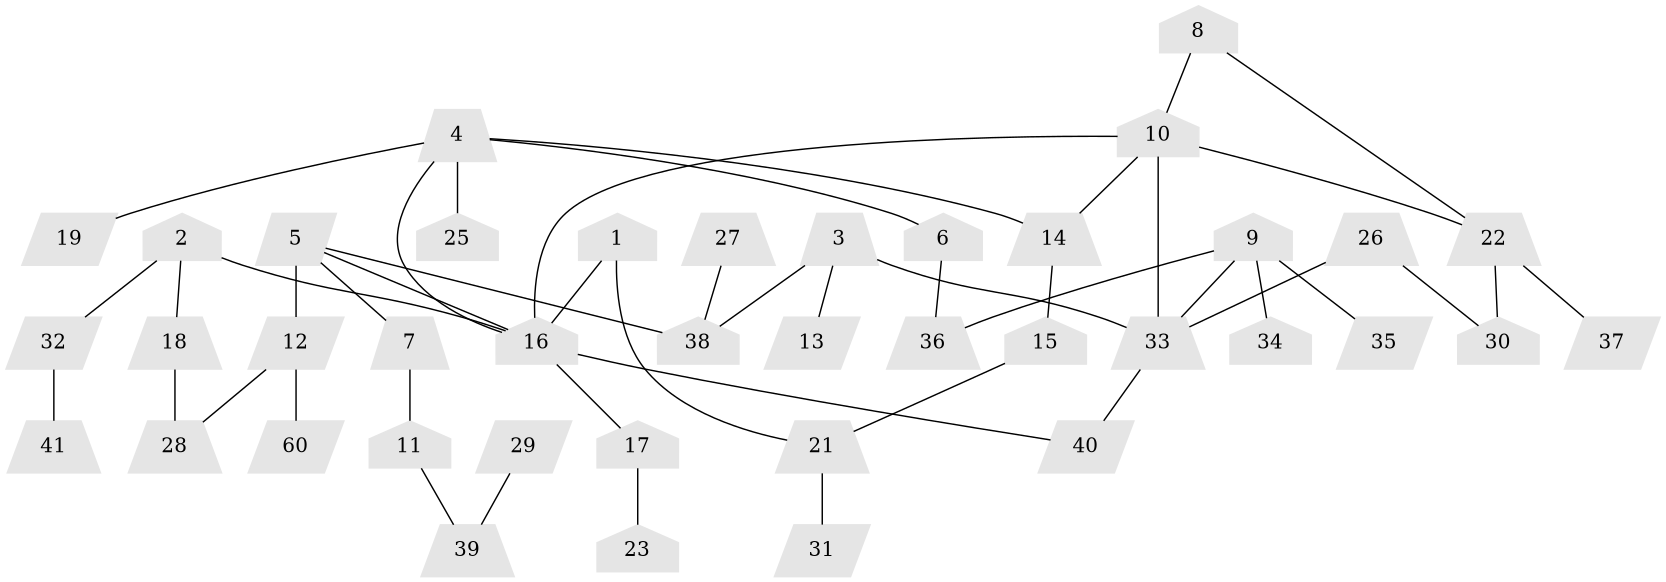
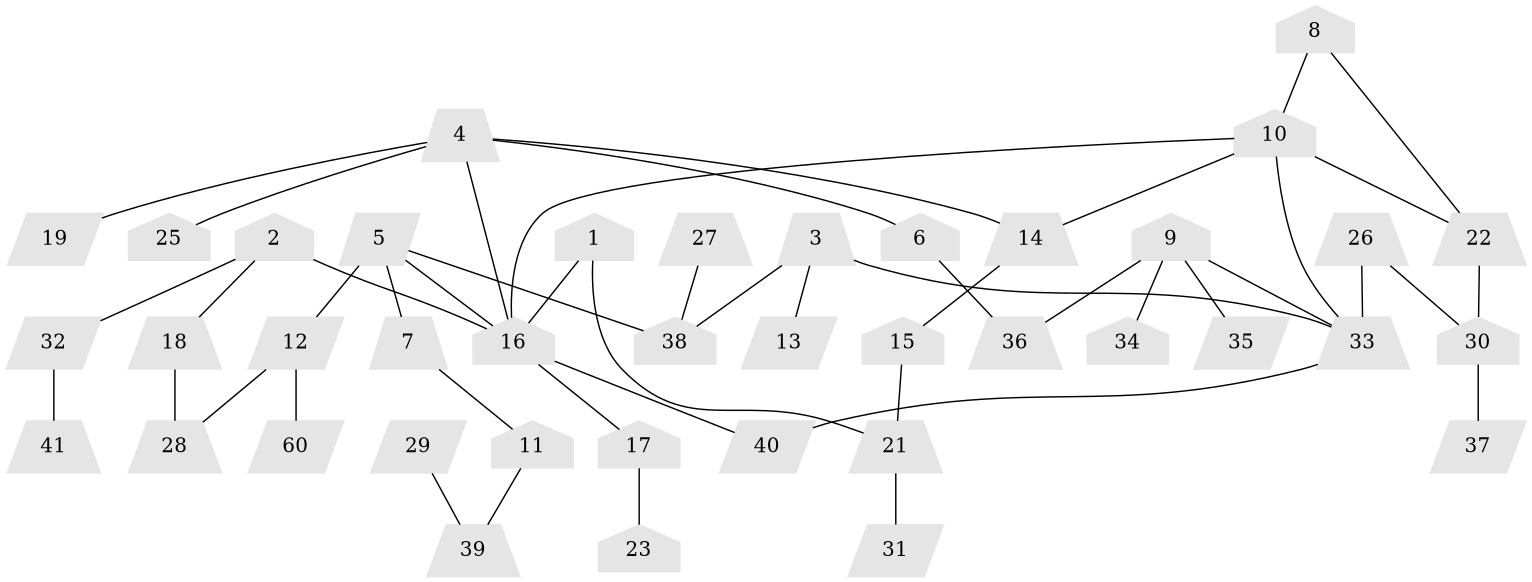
(1554, 292) -> (1478, 393)
